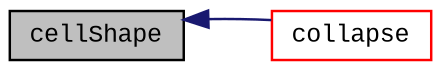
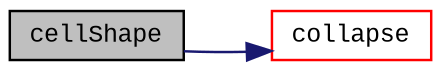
(240, 19) -> (215, 52)
